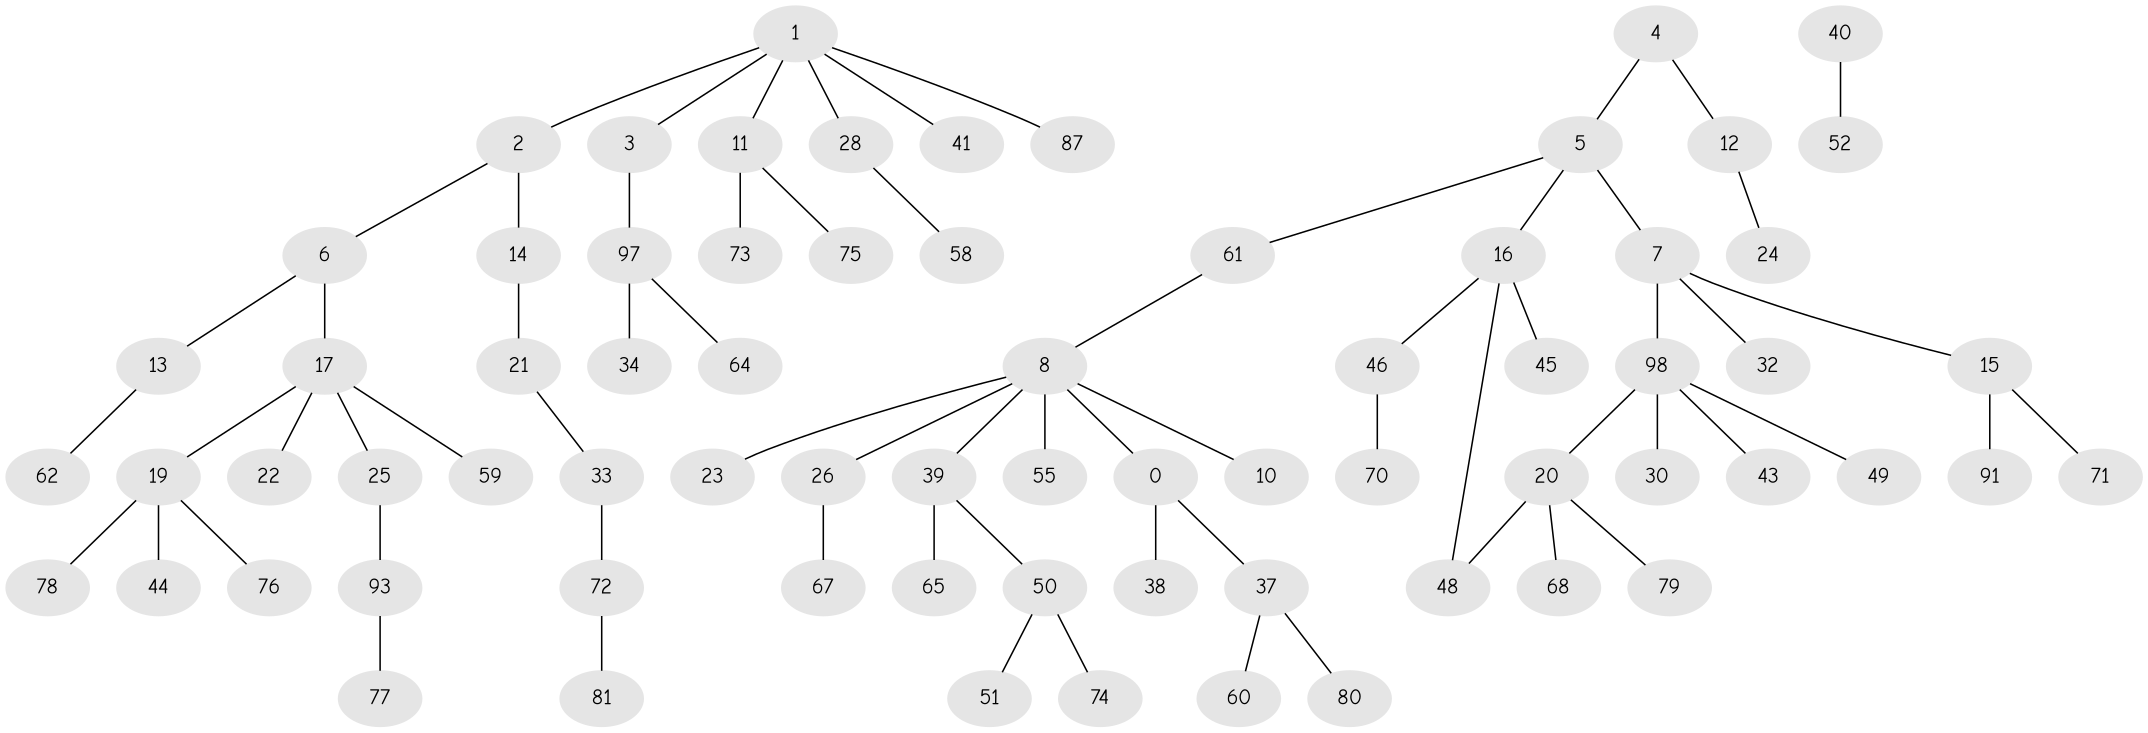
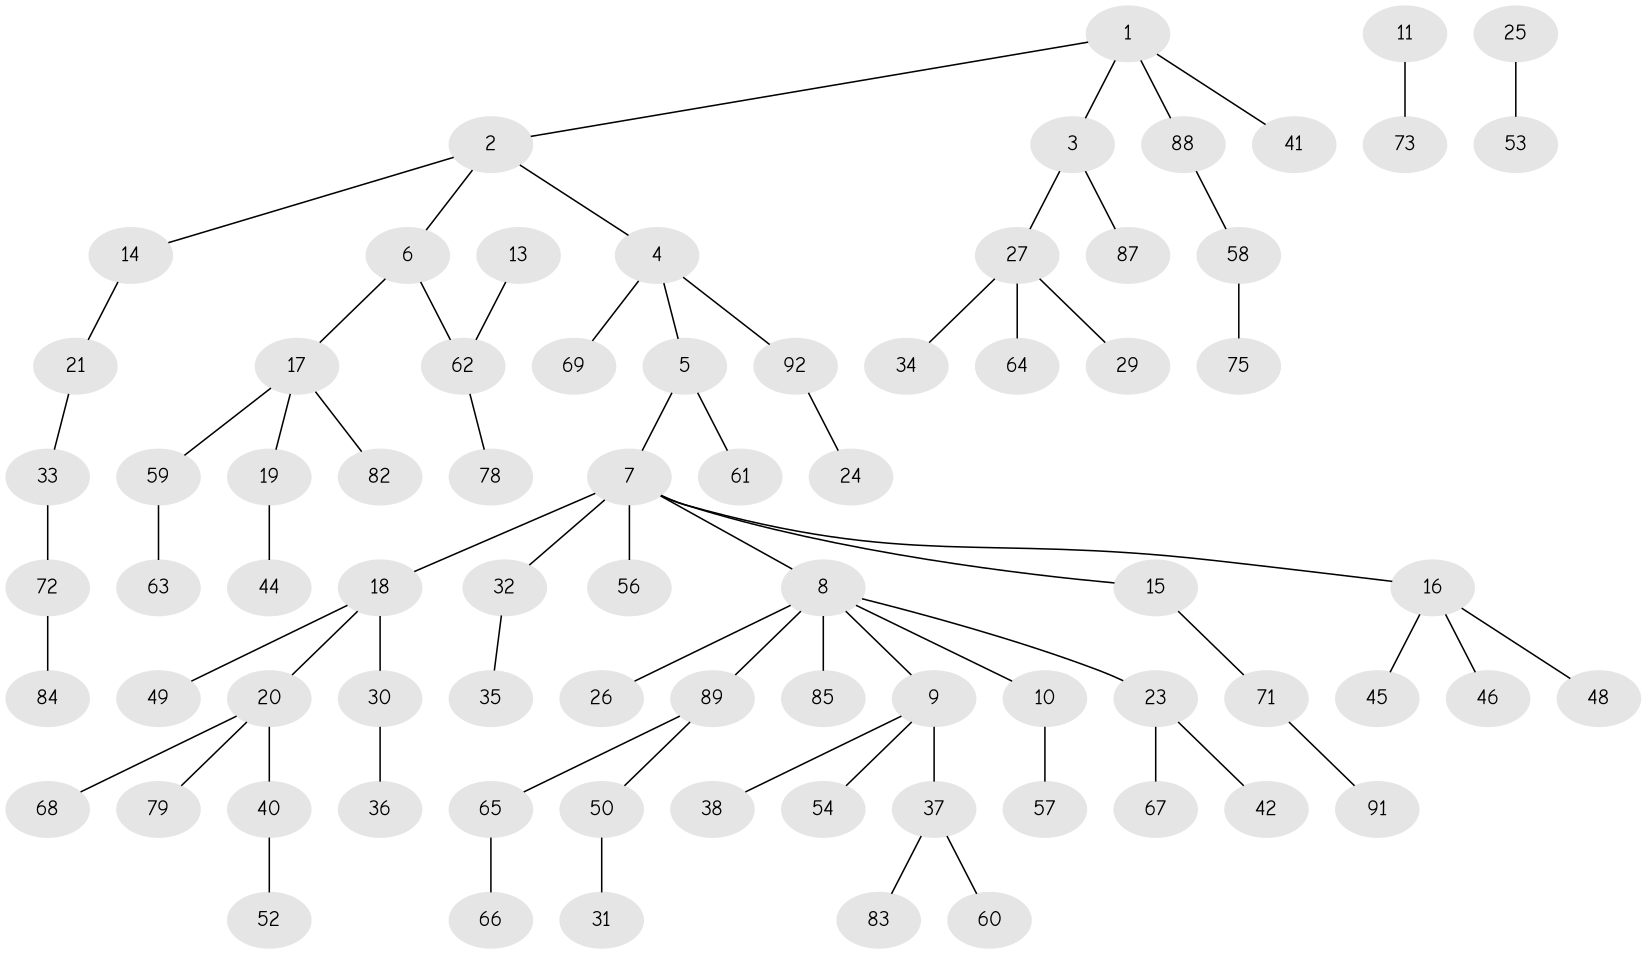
(937, 85) -> (1100, 200)
(768, 89) -> none
(851, 145) -> (1183, 145)
(1730, 145) -> (796, 366)
none -> (574, 200)
(795, 200) -> (1239, 311)
(1542, 200) -> (1025, 548)
(629, 255) -> (1017, 255)
(241, 311) -> (436, 311)
(1139, 311) -> (726, 532)
none -> (574, 366)
none -> (1128, 366)
(1657, 366) -> (380, 588)
(352, 422) -> none
(1990, 422) -> (1322, 754)
(269, 477) -> (380, 477)
(934, 477) -> (713, 699)
(1045, 477) -> (823, 699)
(1156, 477) -> (934, 699)
(1377, 477) -> none
(1768, 477) -> none
(103, 532) -> (477, 422)
(1497, 532) -> (269, 754)
(823, 533) -> (1156, 754)
none -> (159, 588)
(269, 588) -> none
(380, 588) -> (1516, 145)
none -> (629, 588)
(380, 699) -> none
none -> (491, 699)
(602, 699) -> (48, 699)
(990, 699) -> (602, 920)
(1100, 699) -> none
(1350, 699) -> (879, 920)
none -> (380, 809)
none -> (823, 809)
none -> (1045, 809)
none -> (1267, 809)
none -> (491, 920)
